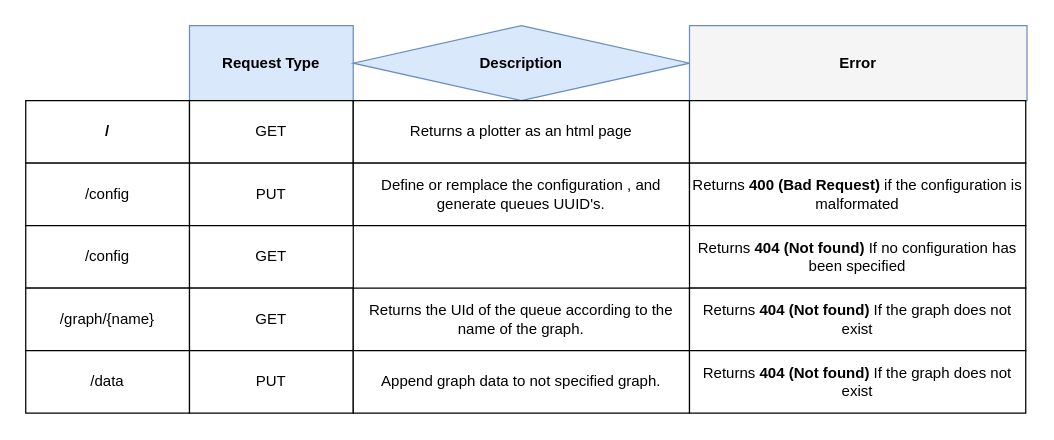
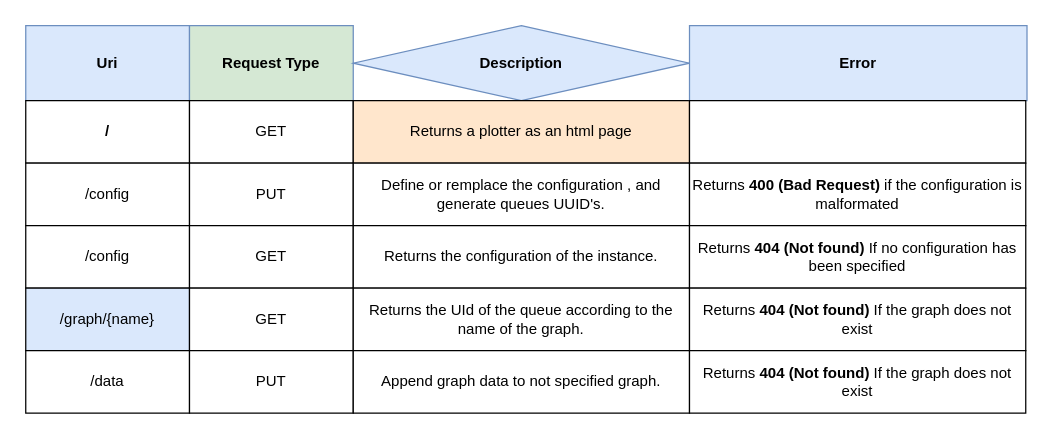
none -> (108, 63)
(271, 63) -> (271, 63)
(858, 63) -> (858, 63)
(521, 132) -> (521, 132)
none -> (521, 257)
(108, 319) -> (108, 319)
